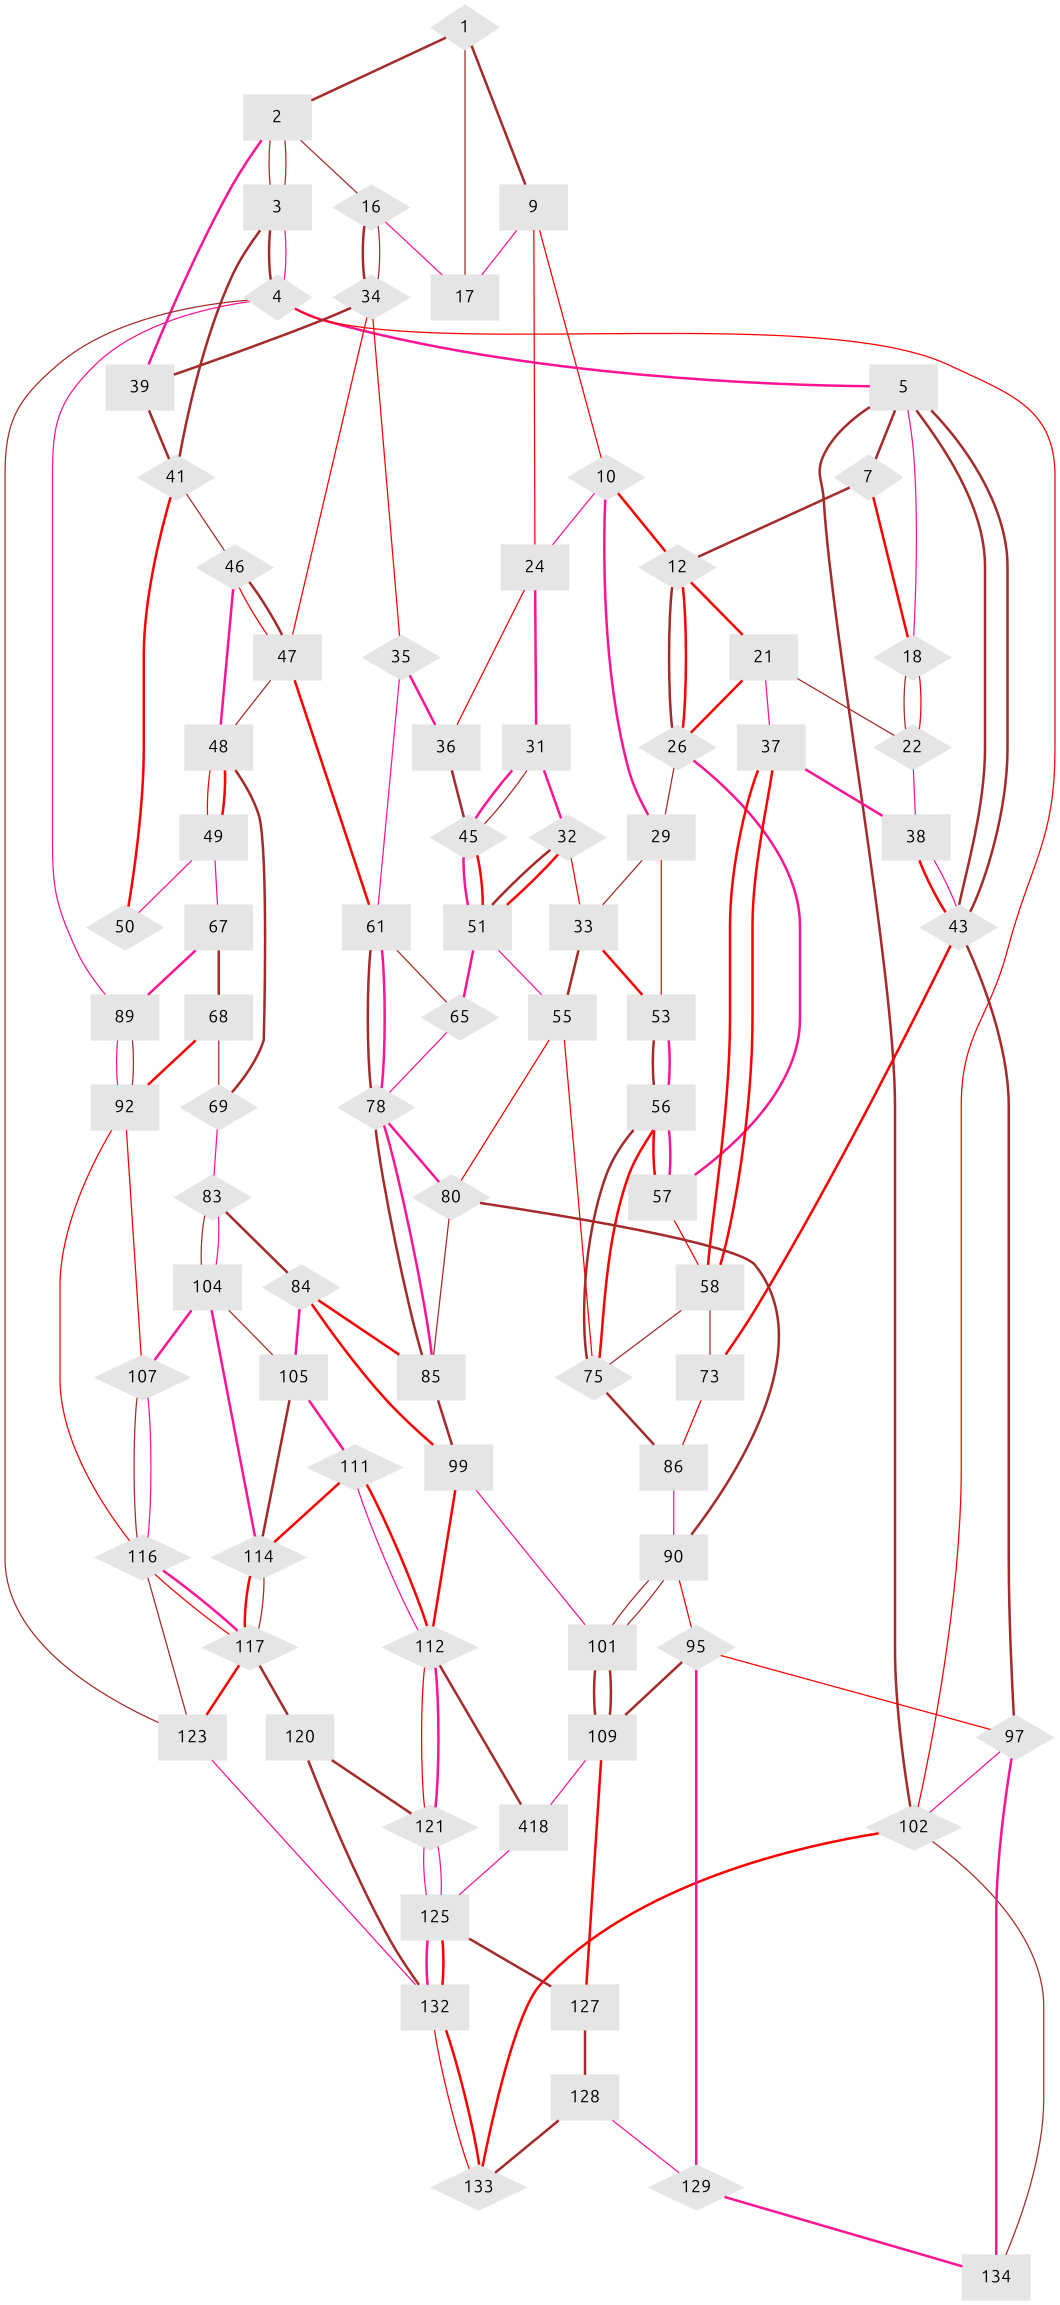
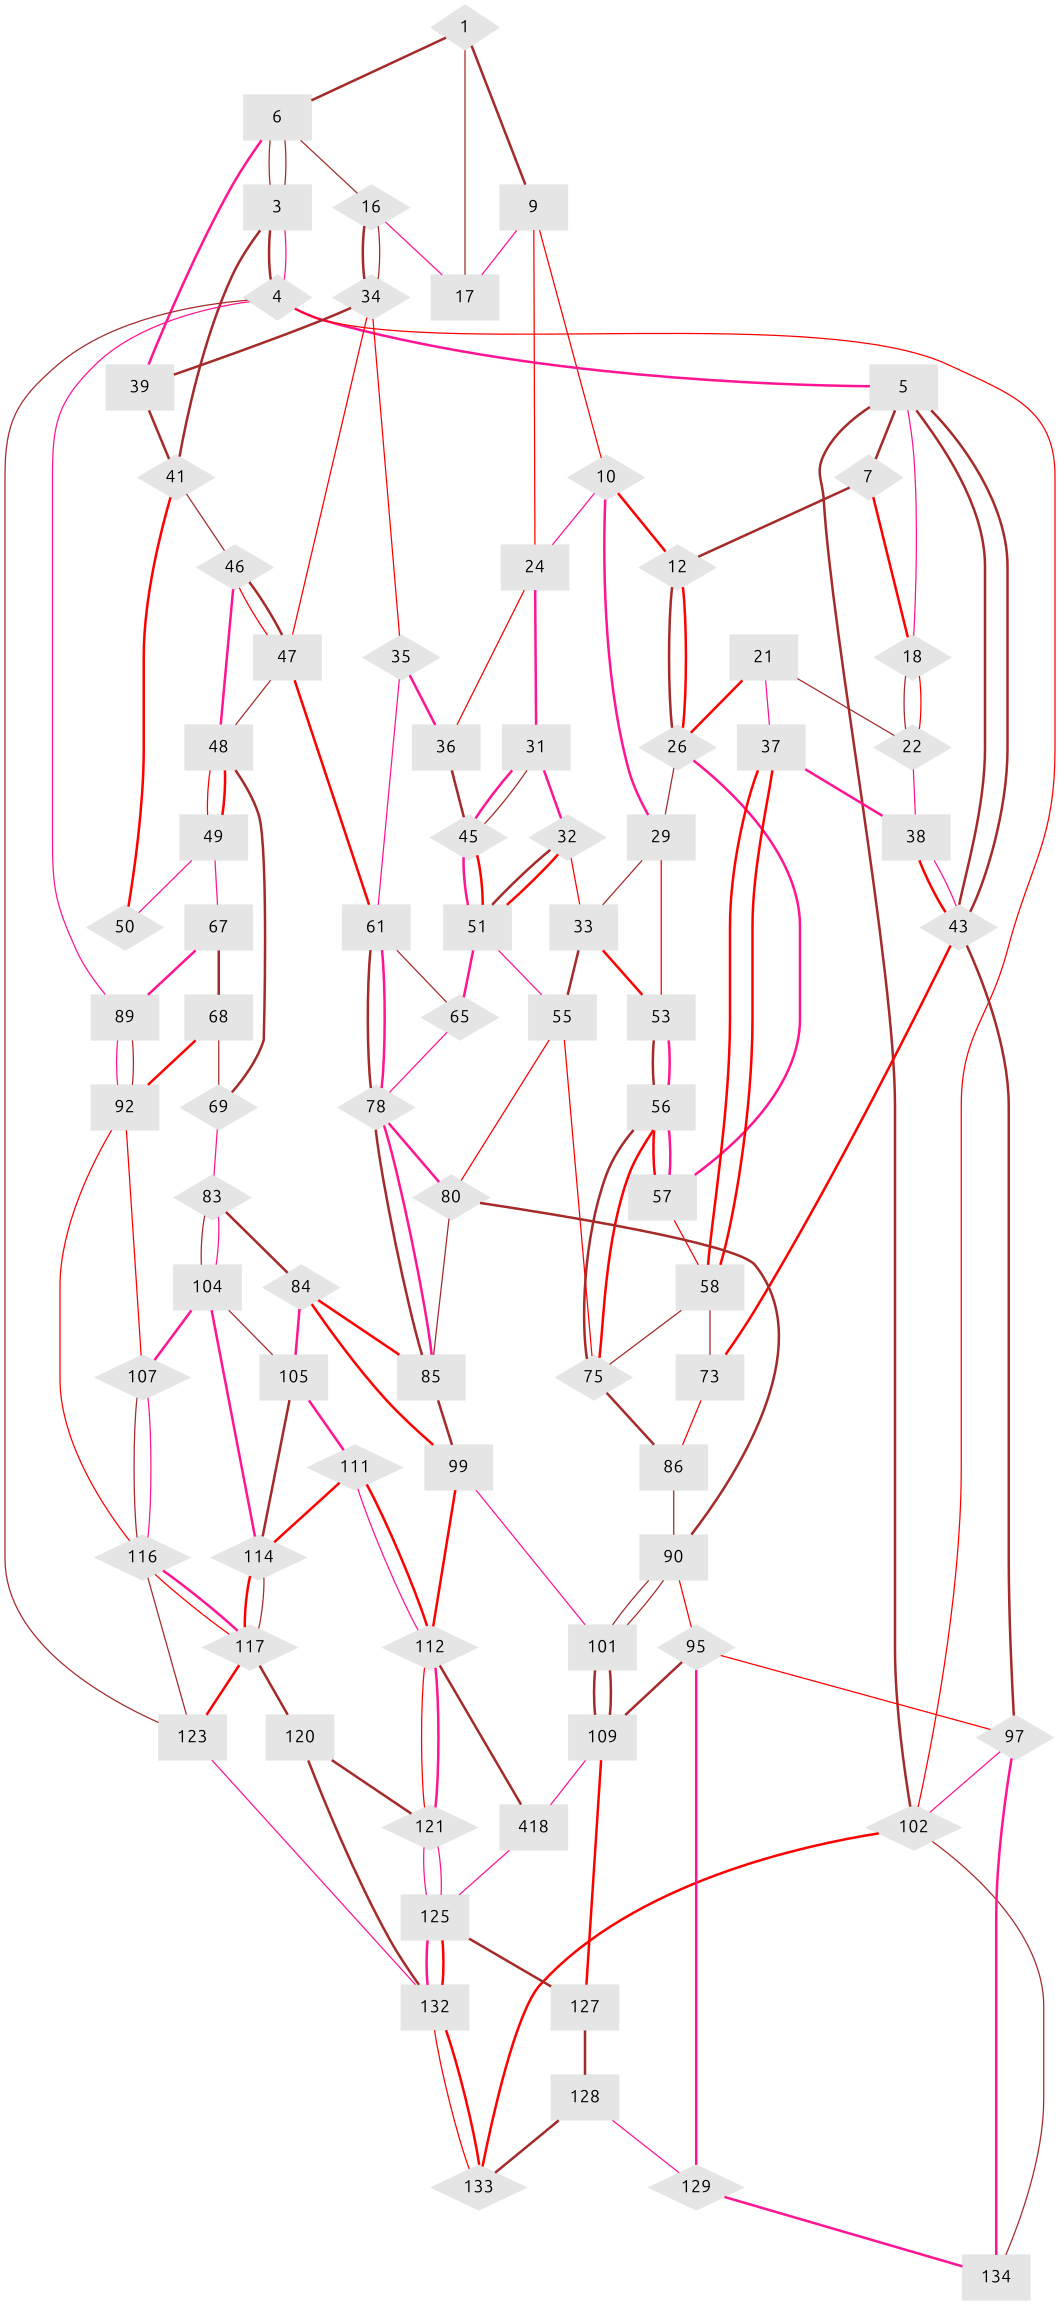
(278, 118) -> (278, 118)
(717, 609) -> none
(674, 1513) -> (674, 1513)
